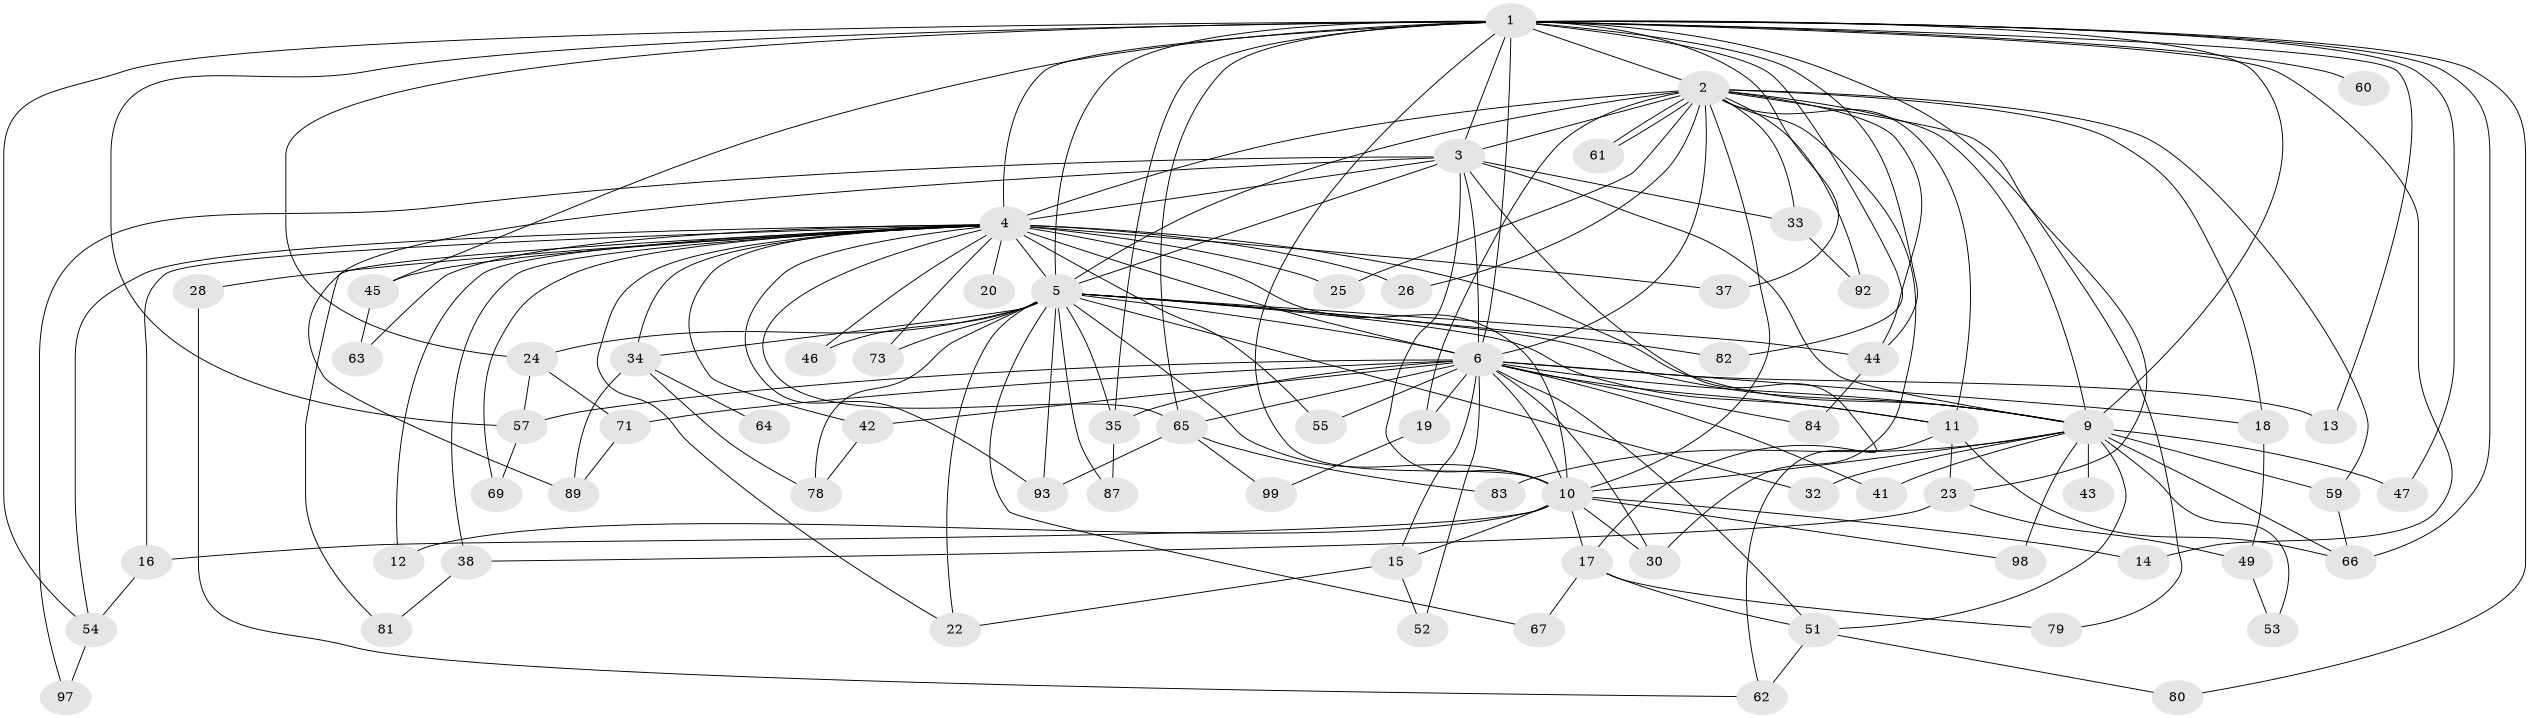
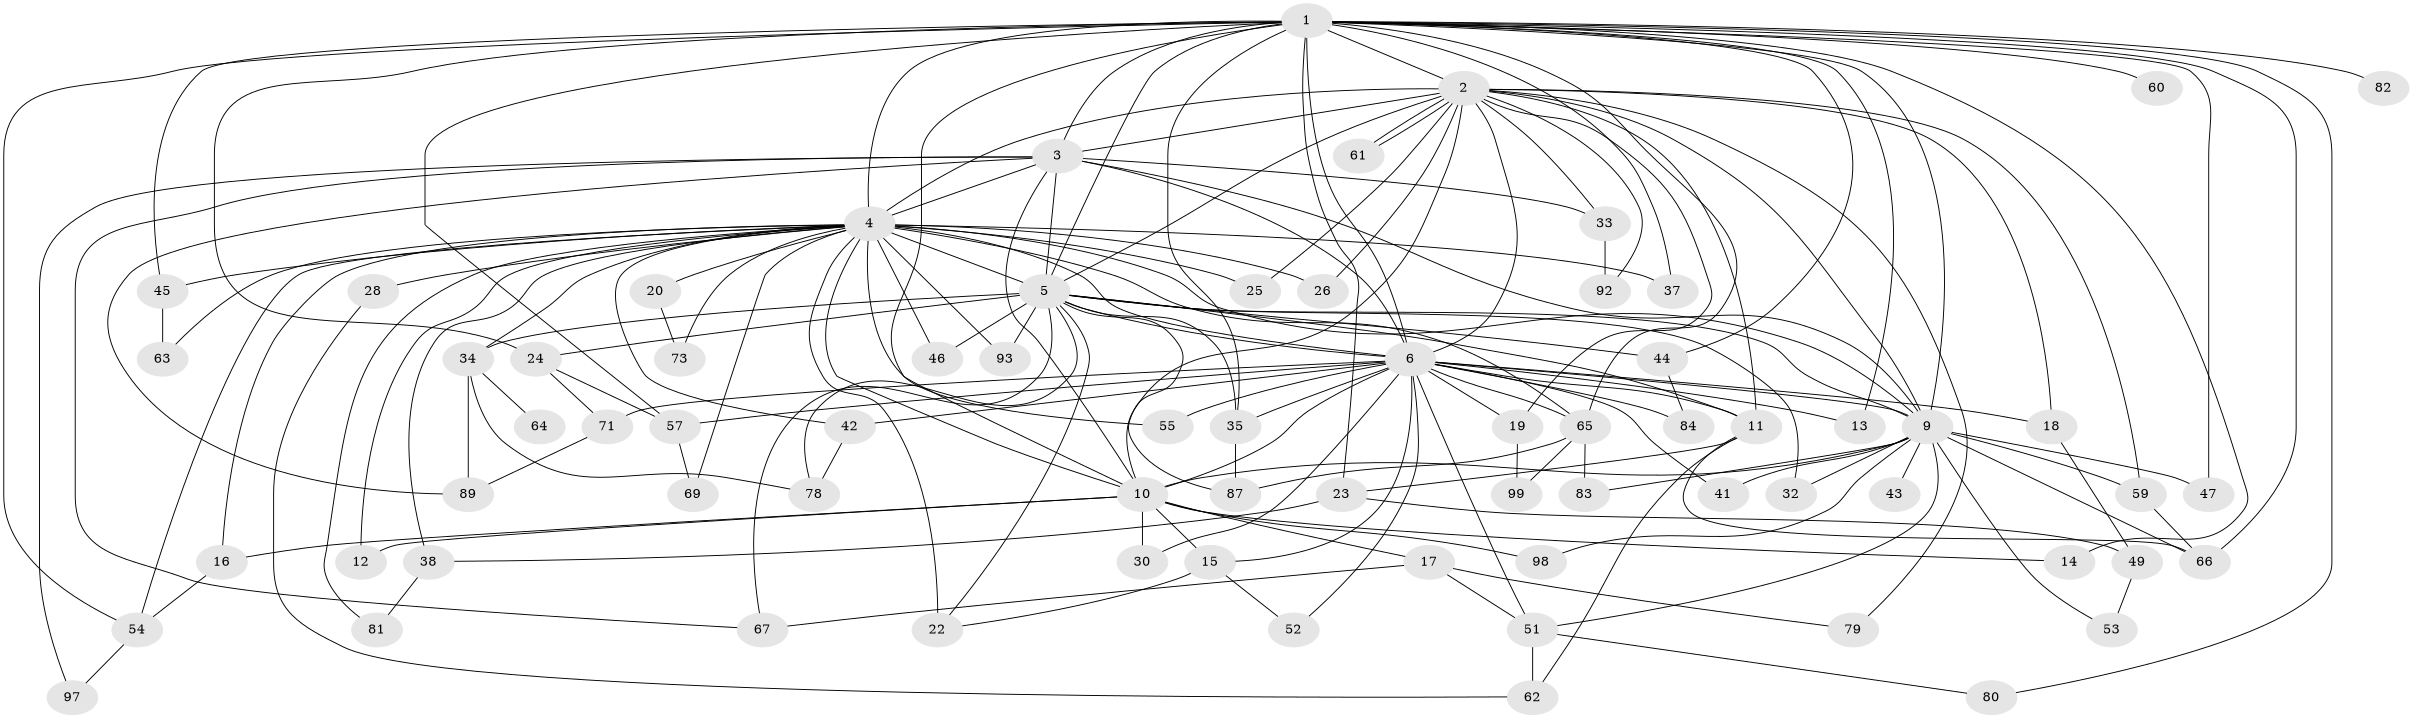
(1907, 156) -> none
(1392, 319) -> none
(958, 329) -> (668, 325)
(1912, 347) -> none
(1865, 432) -> (89, 249)
(1276, 451) -> none
(1107, 463) -> (1367, 470)
